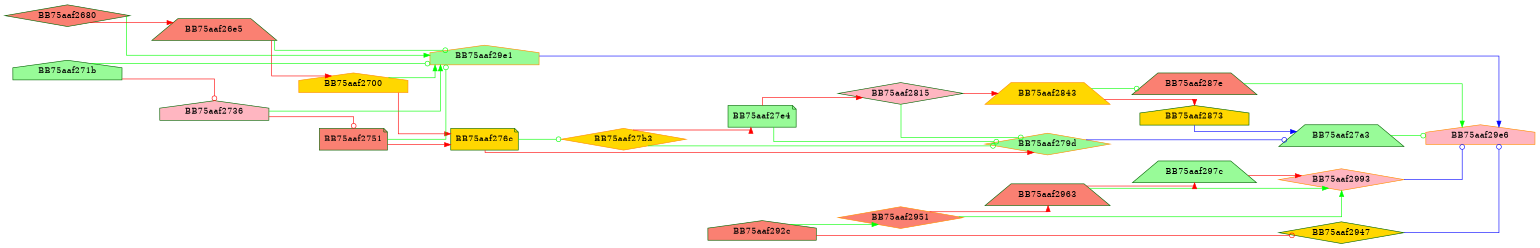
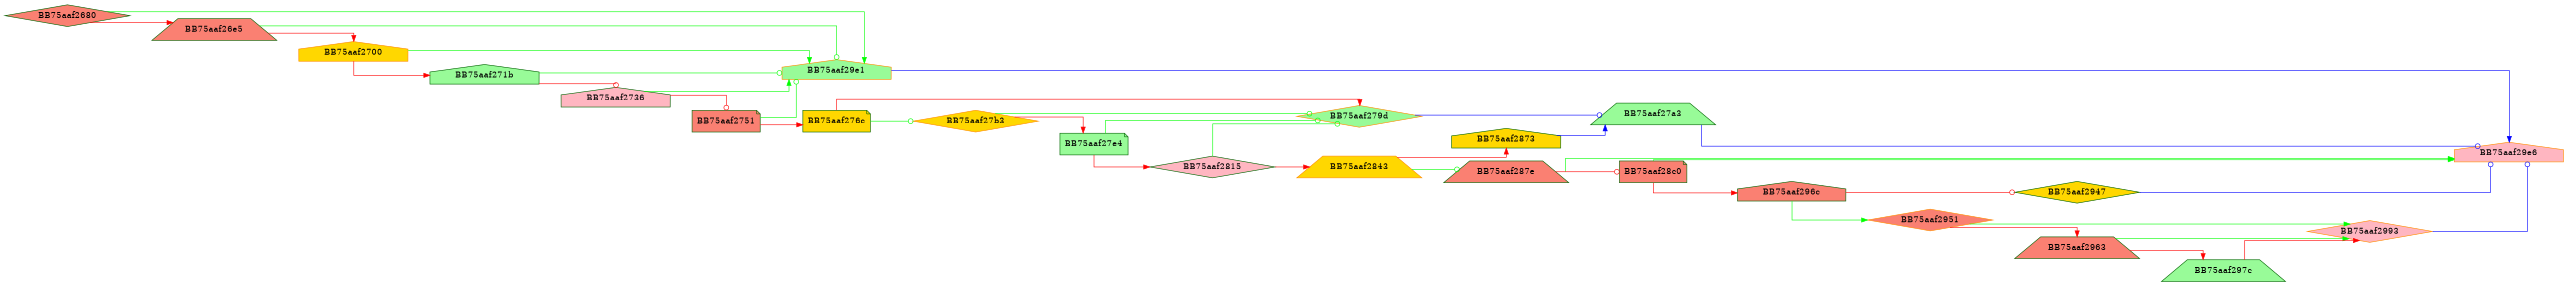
(401, 134) -> (382, 75)
(1406, 136) -> (2078, 146)
none -> (1653, 172)
(762, 231) -> (1792, 192)
